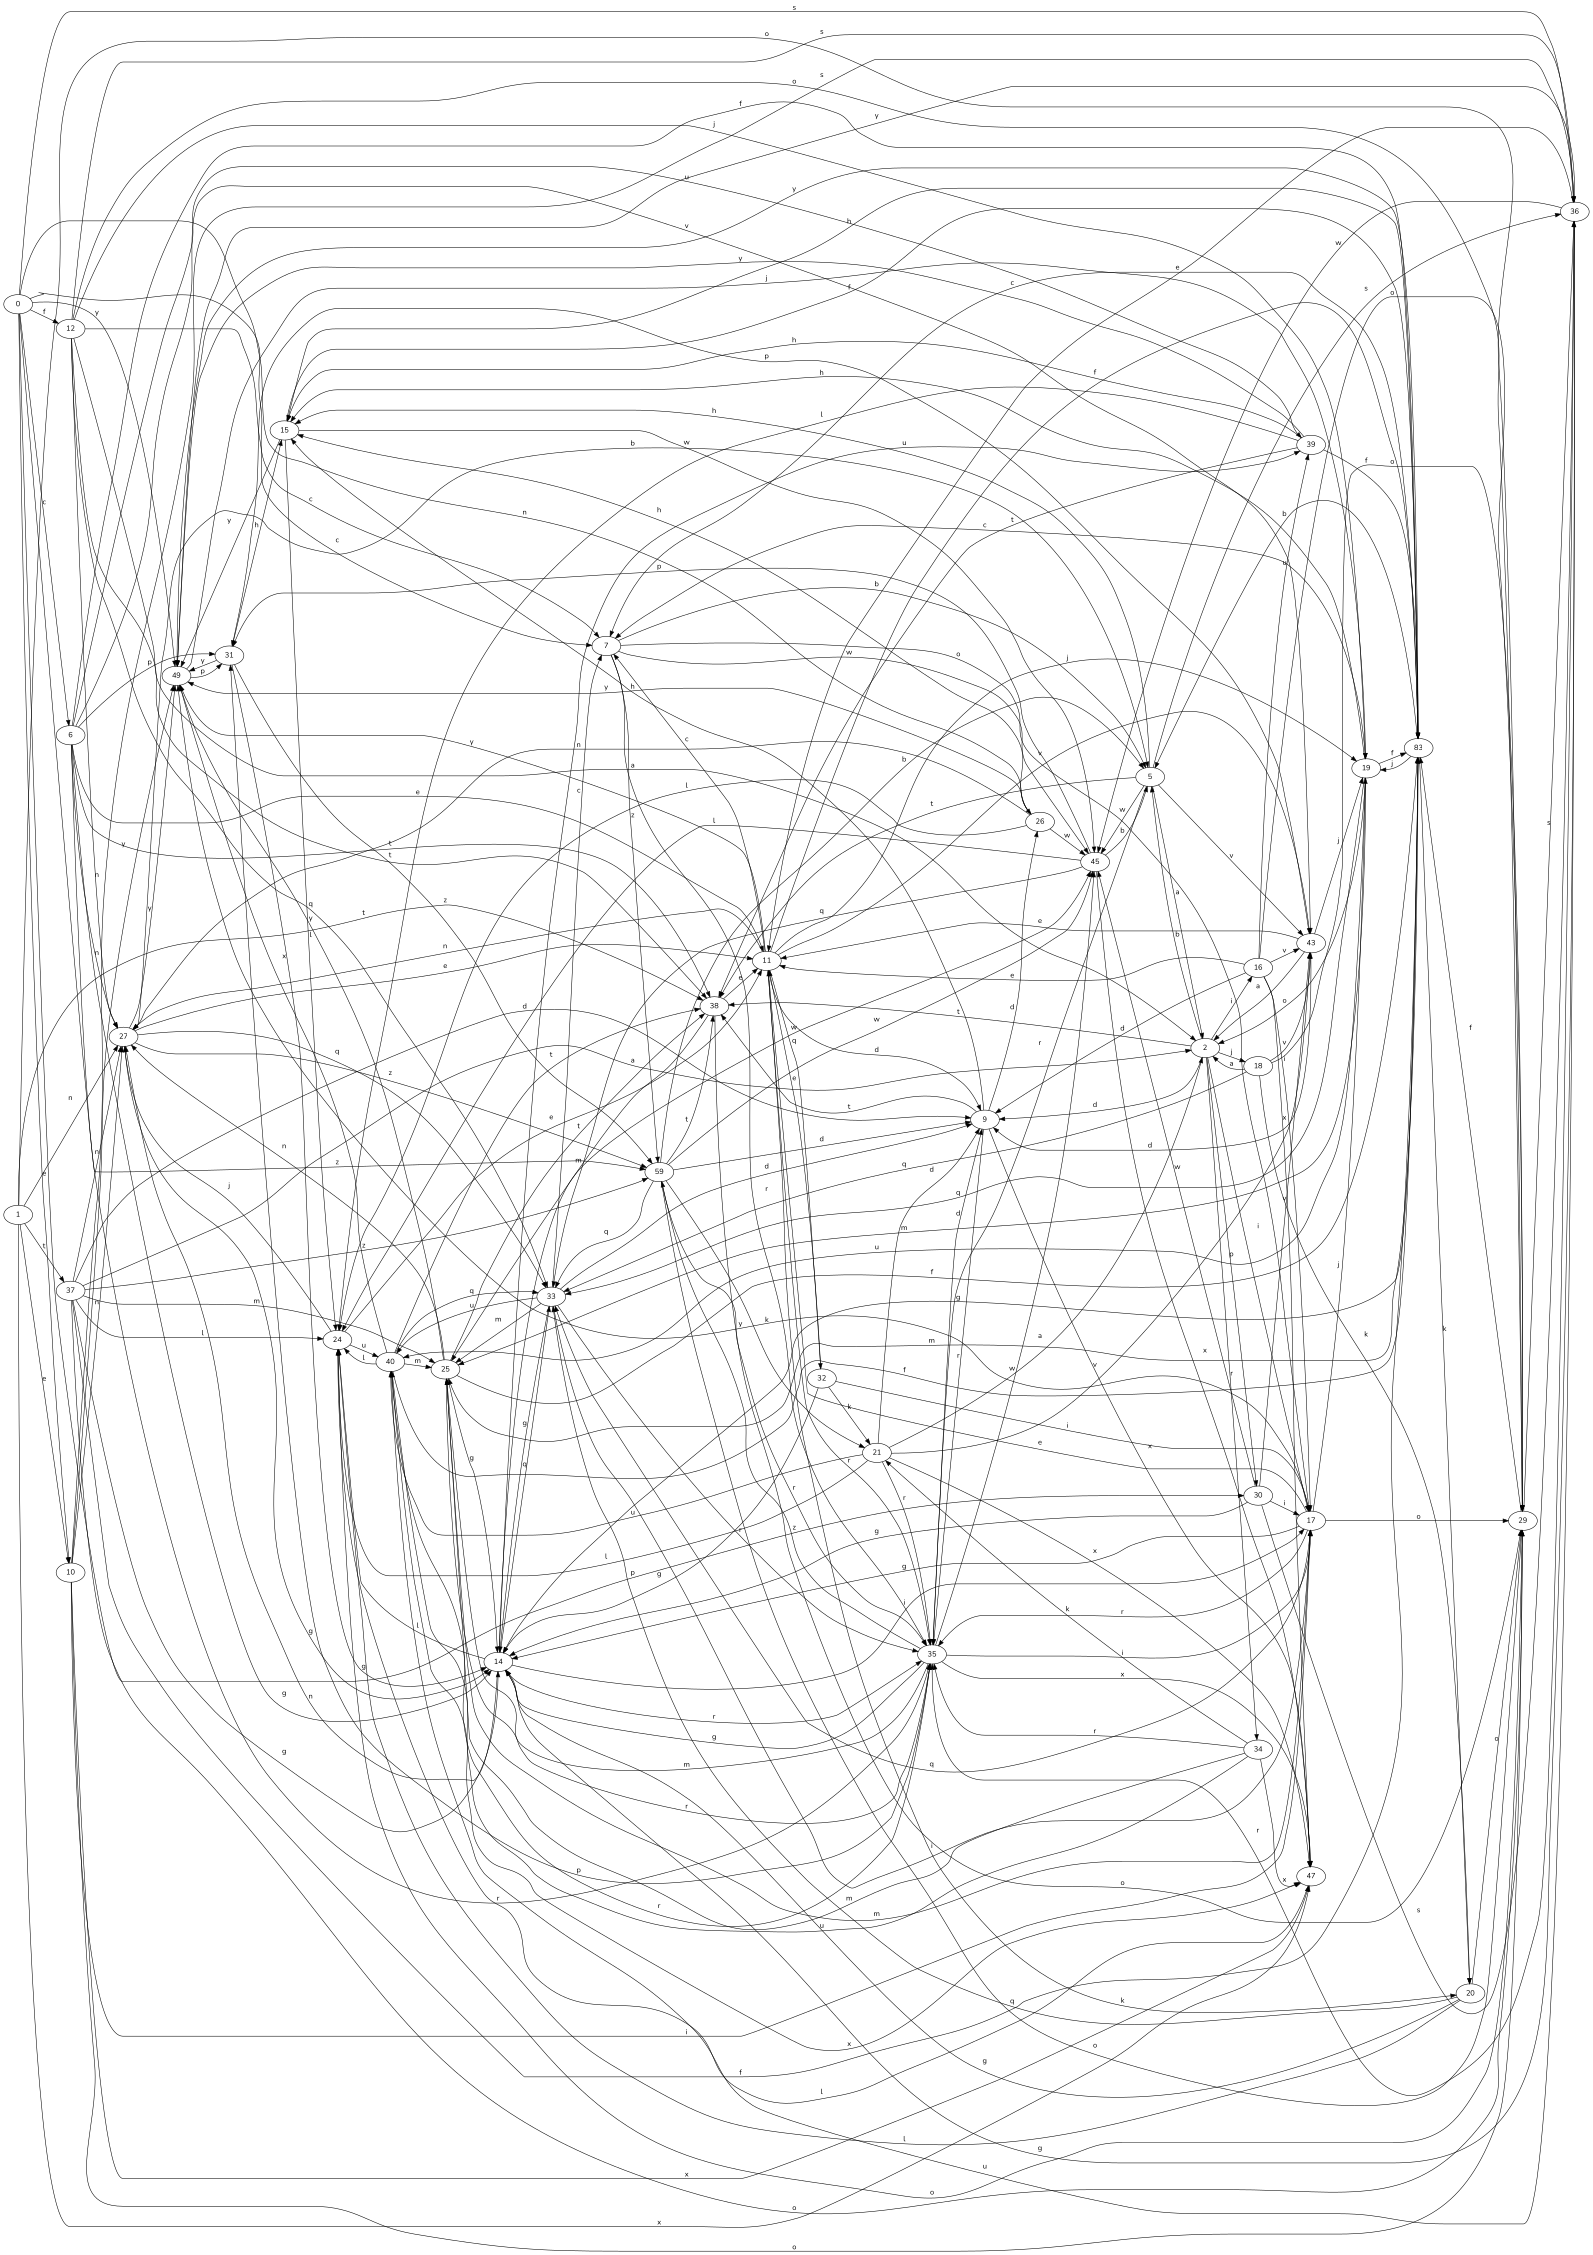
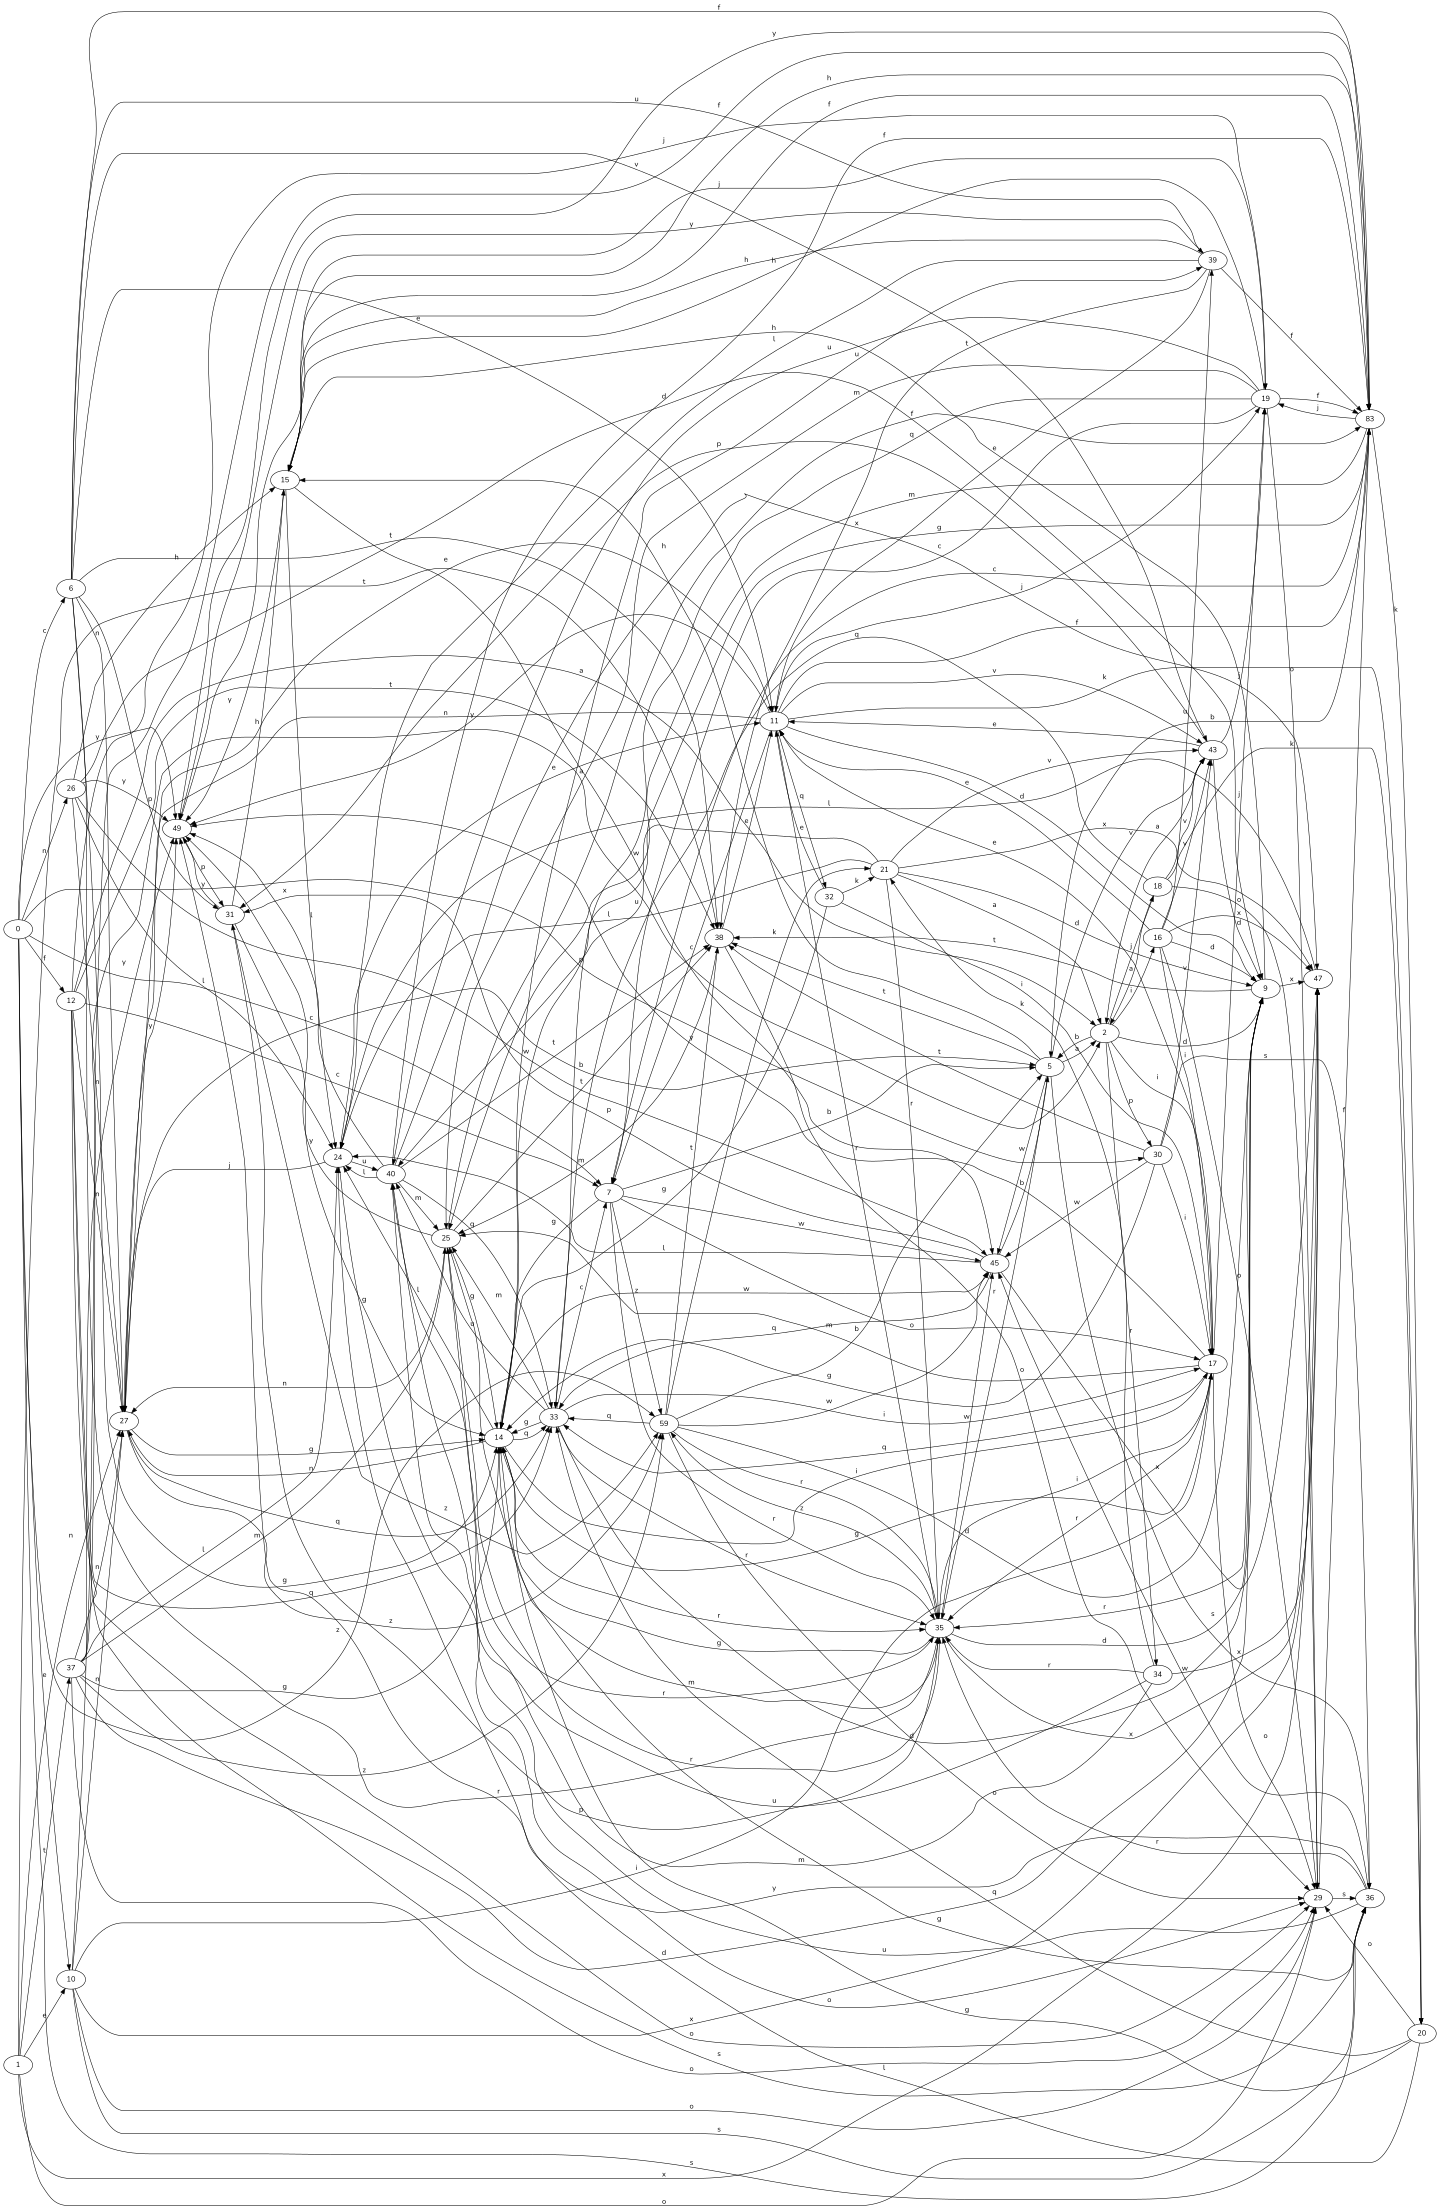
(1070, 346) -> (978, 476)
(1336, 935) -> (1305, 1108)
(1021, 975) -> (743, 378)
(975, 1018) -> (933, 1060)
none -> (522, 1284)
